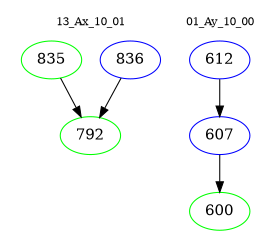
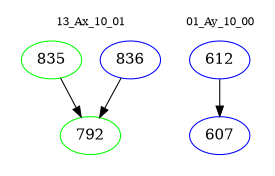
(220, 211) -> none
